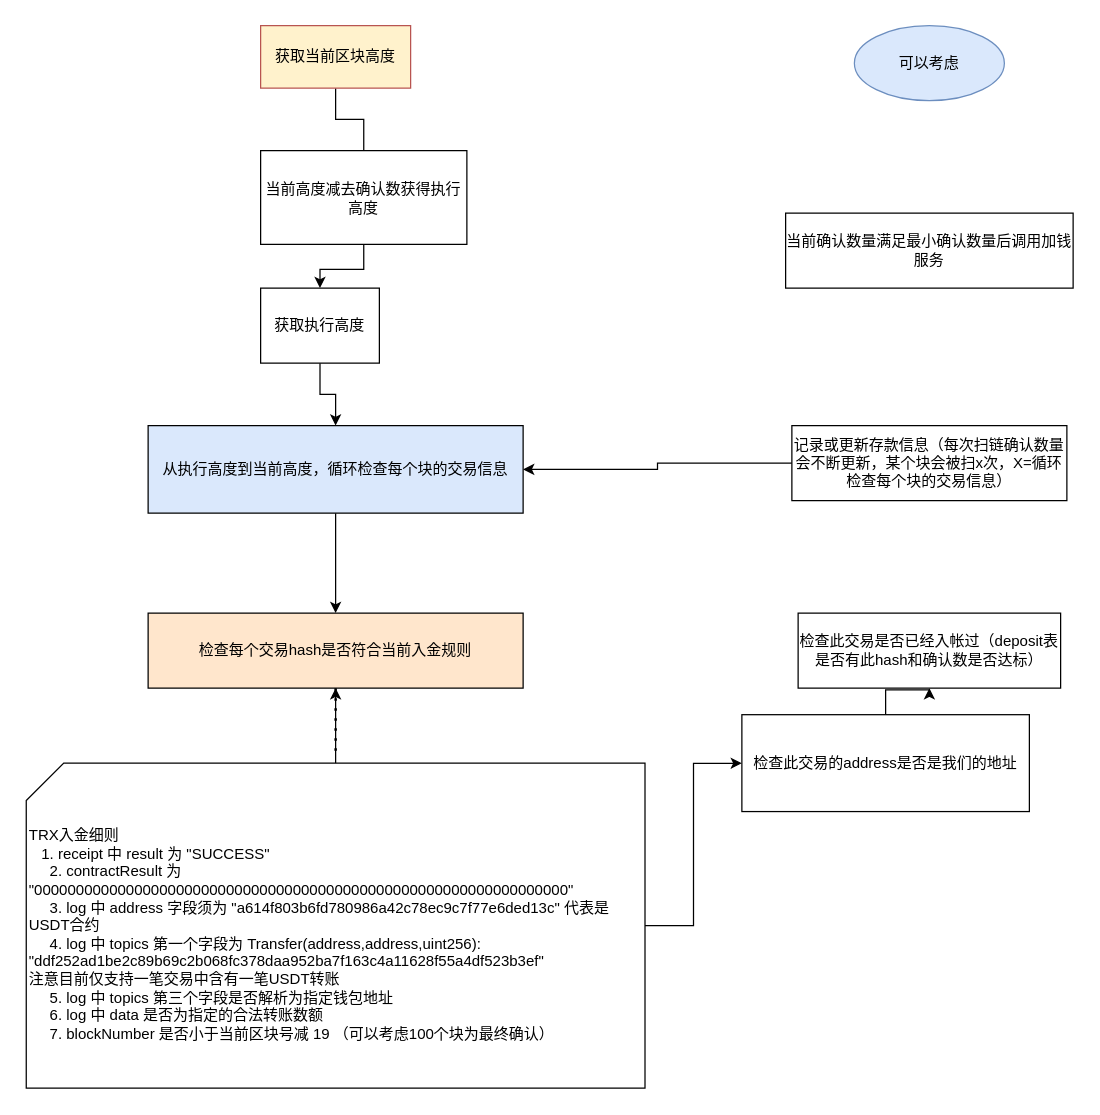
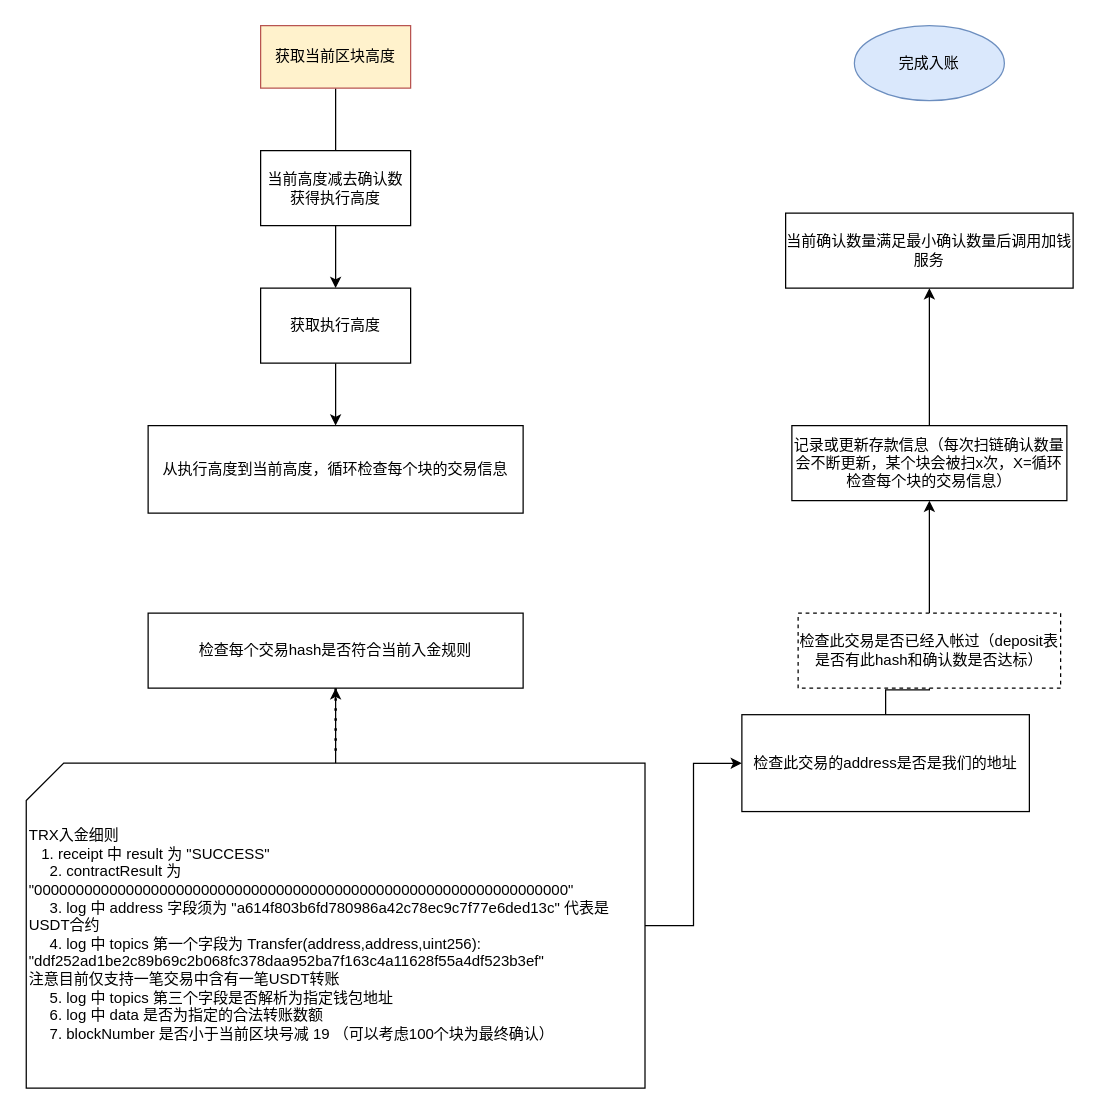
(929, 63) -> (929, 63)
(364, 198) -> (336, 188)
(320, 326) -> (336, 326)
(659, 463) -> (929, 361)
(336, 469) -> (336, 469)
(336, 559) -> none
none -> (929, 561)
(336, 651) -> (336, 651)
(929, 651) -> (929, 651)
(910, 690) -> (908, 690)
